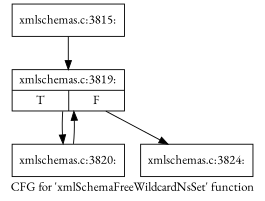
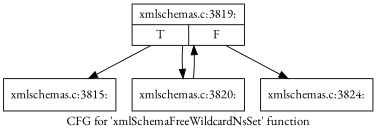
(68, 49) -> (124, 60)
